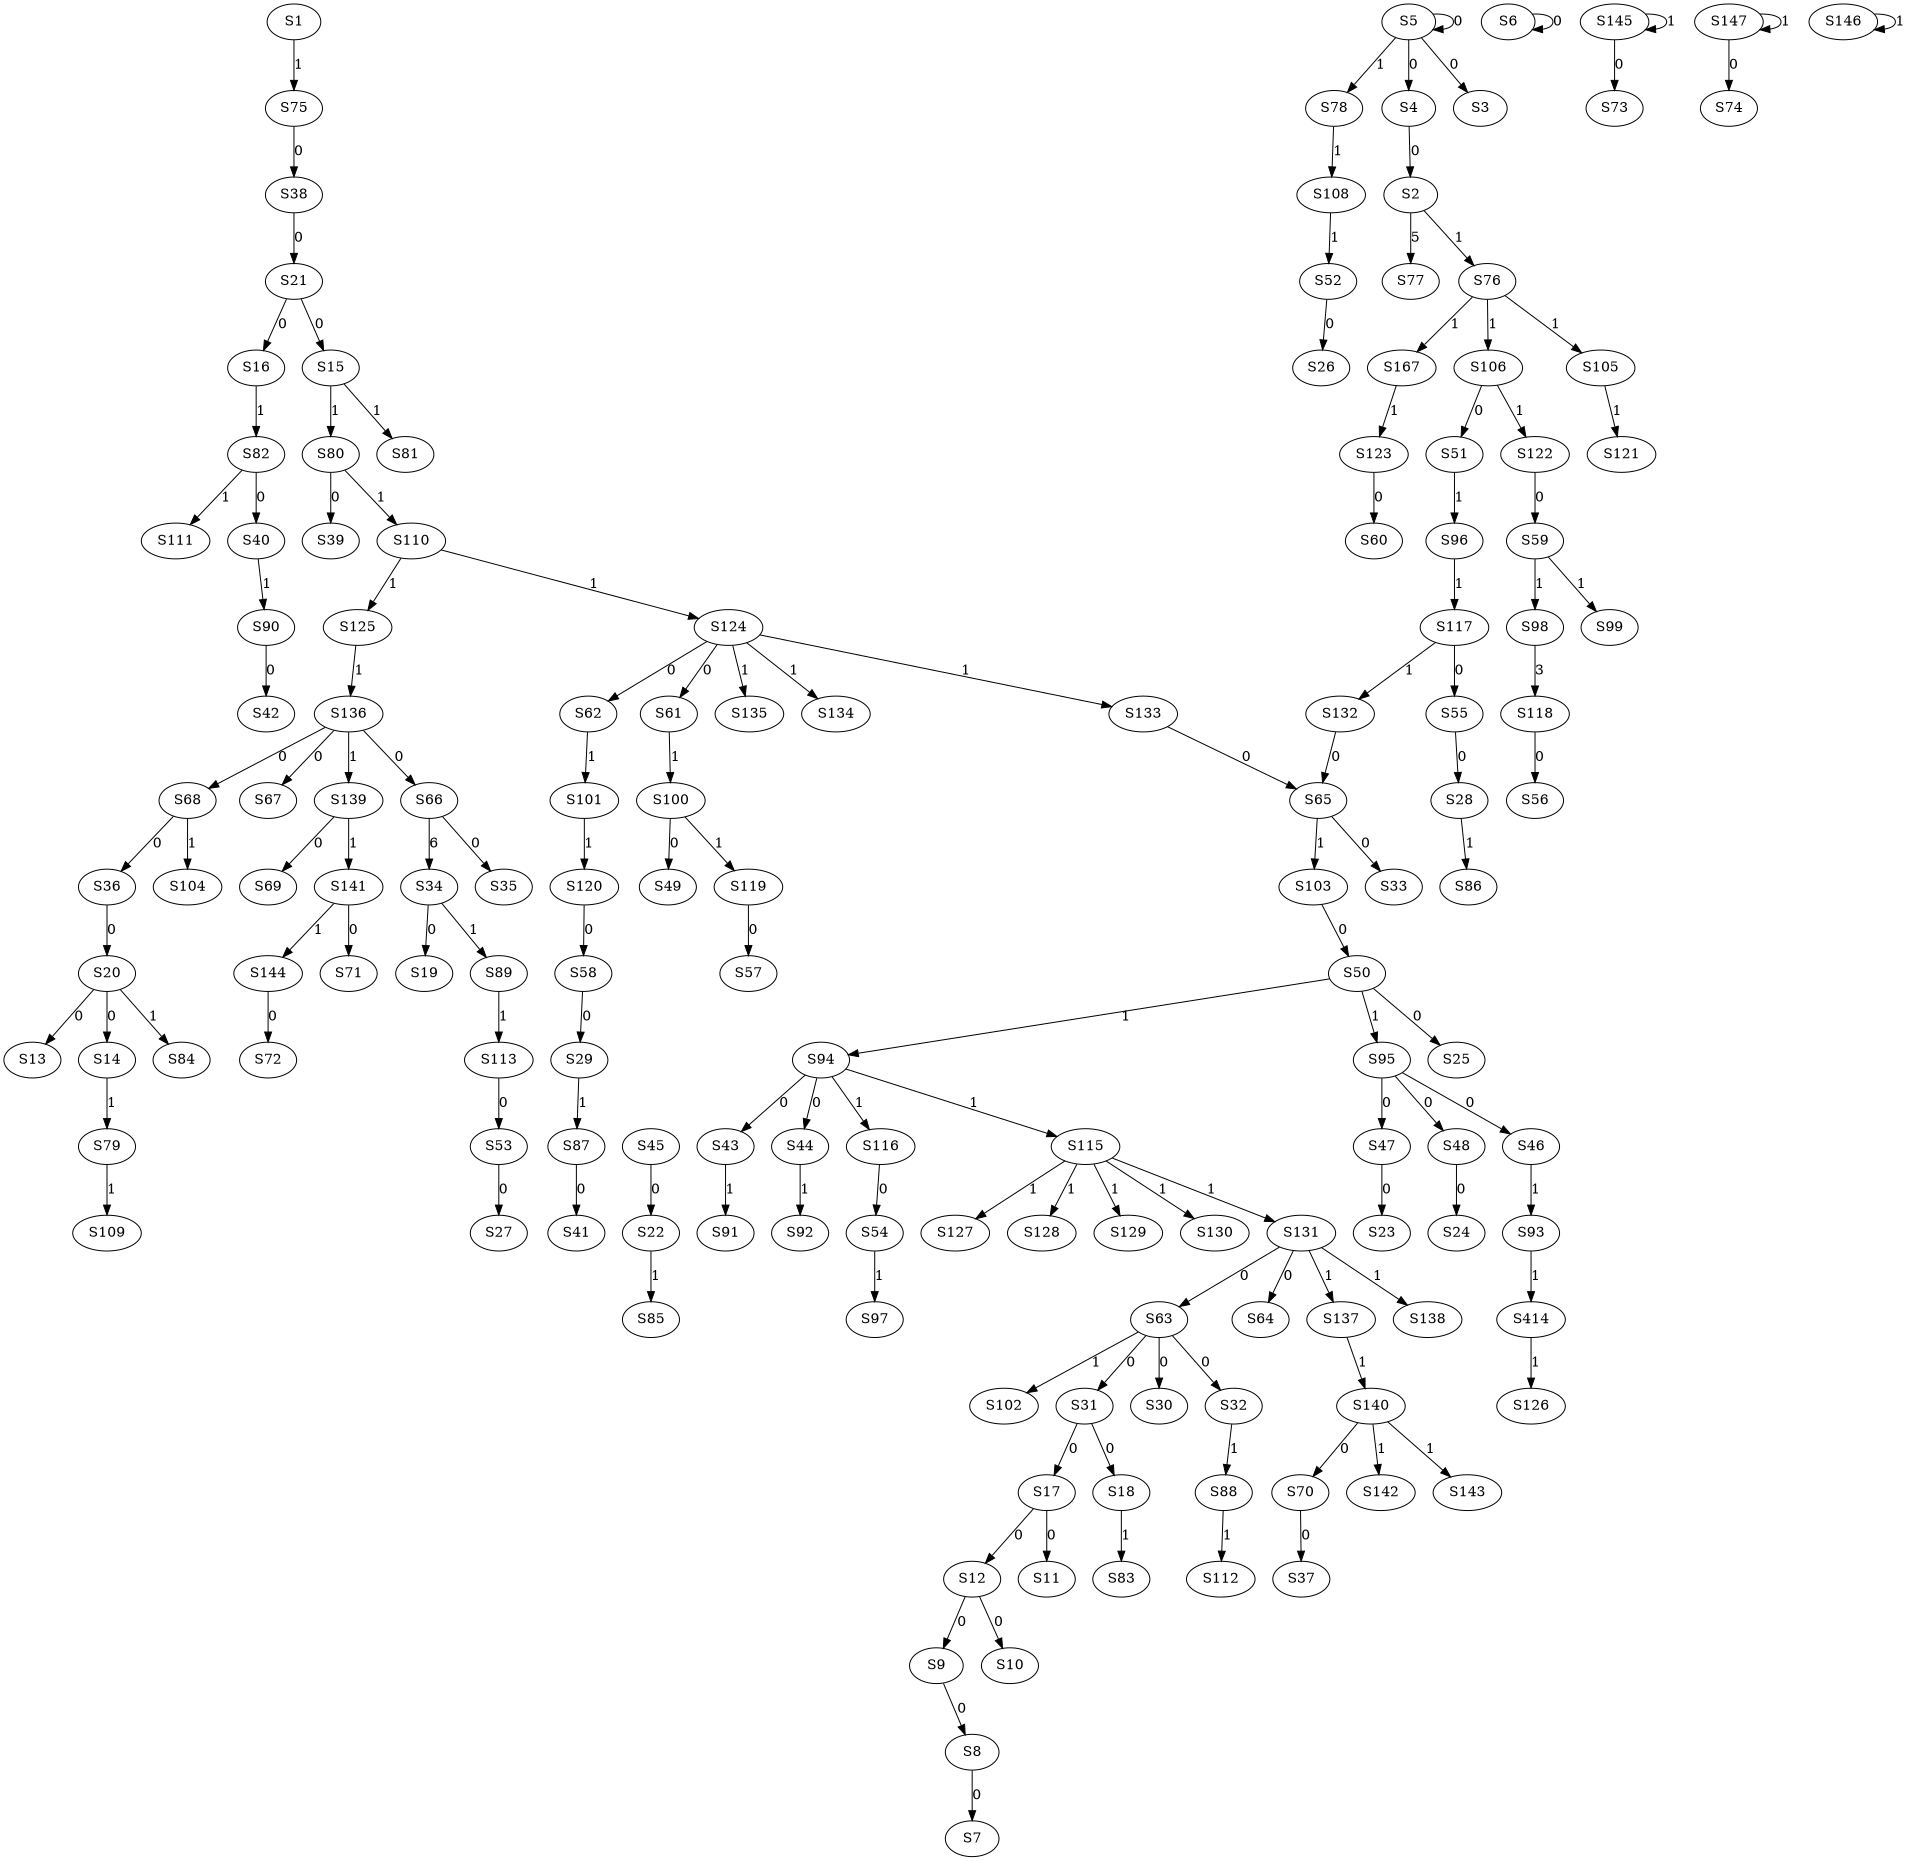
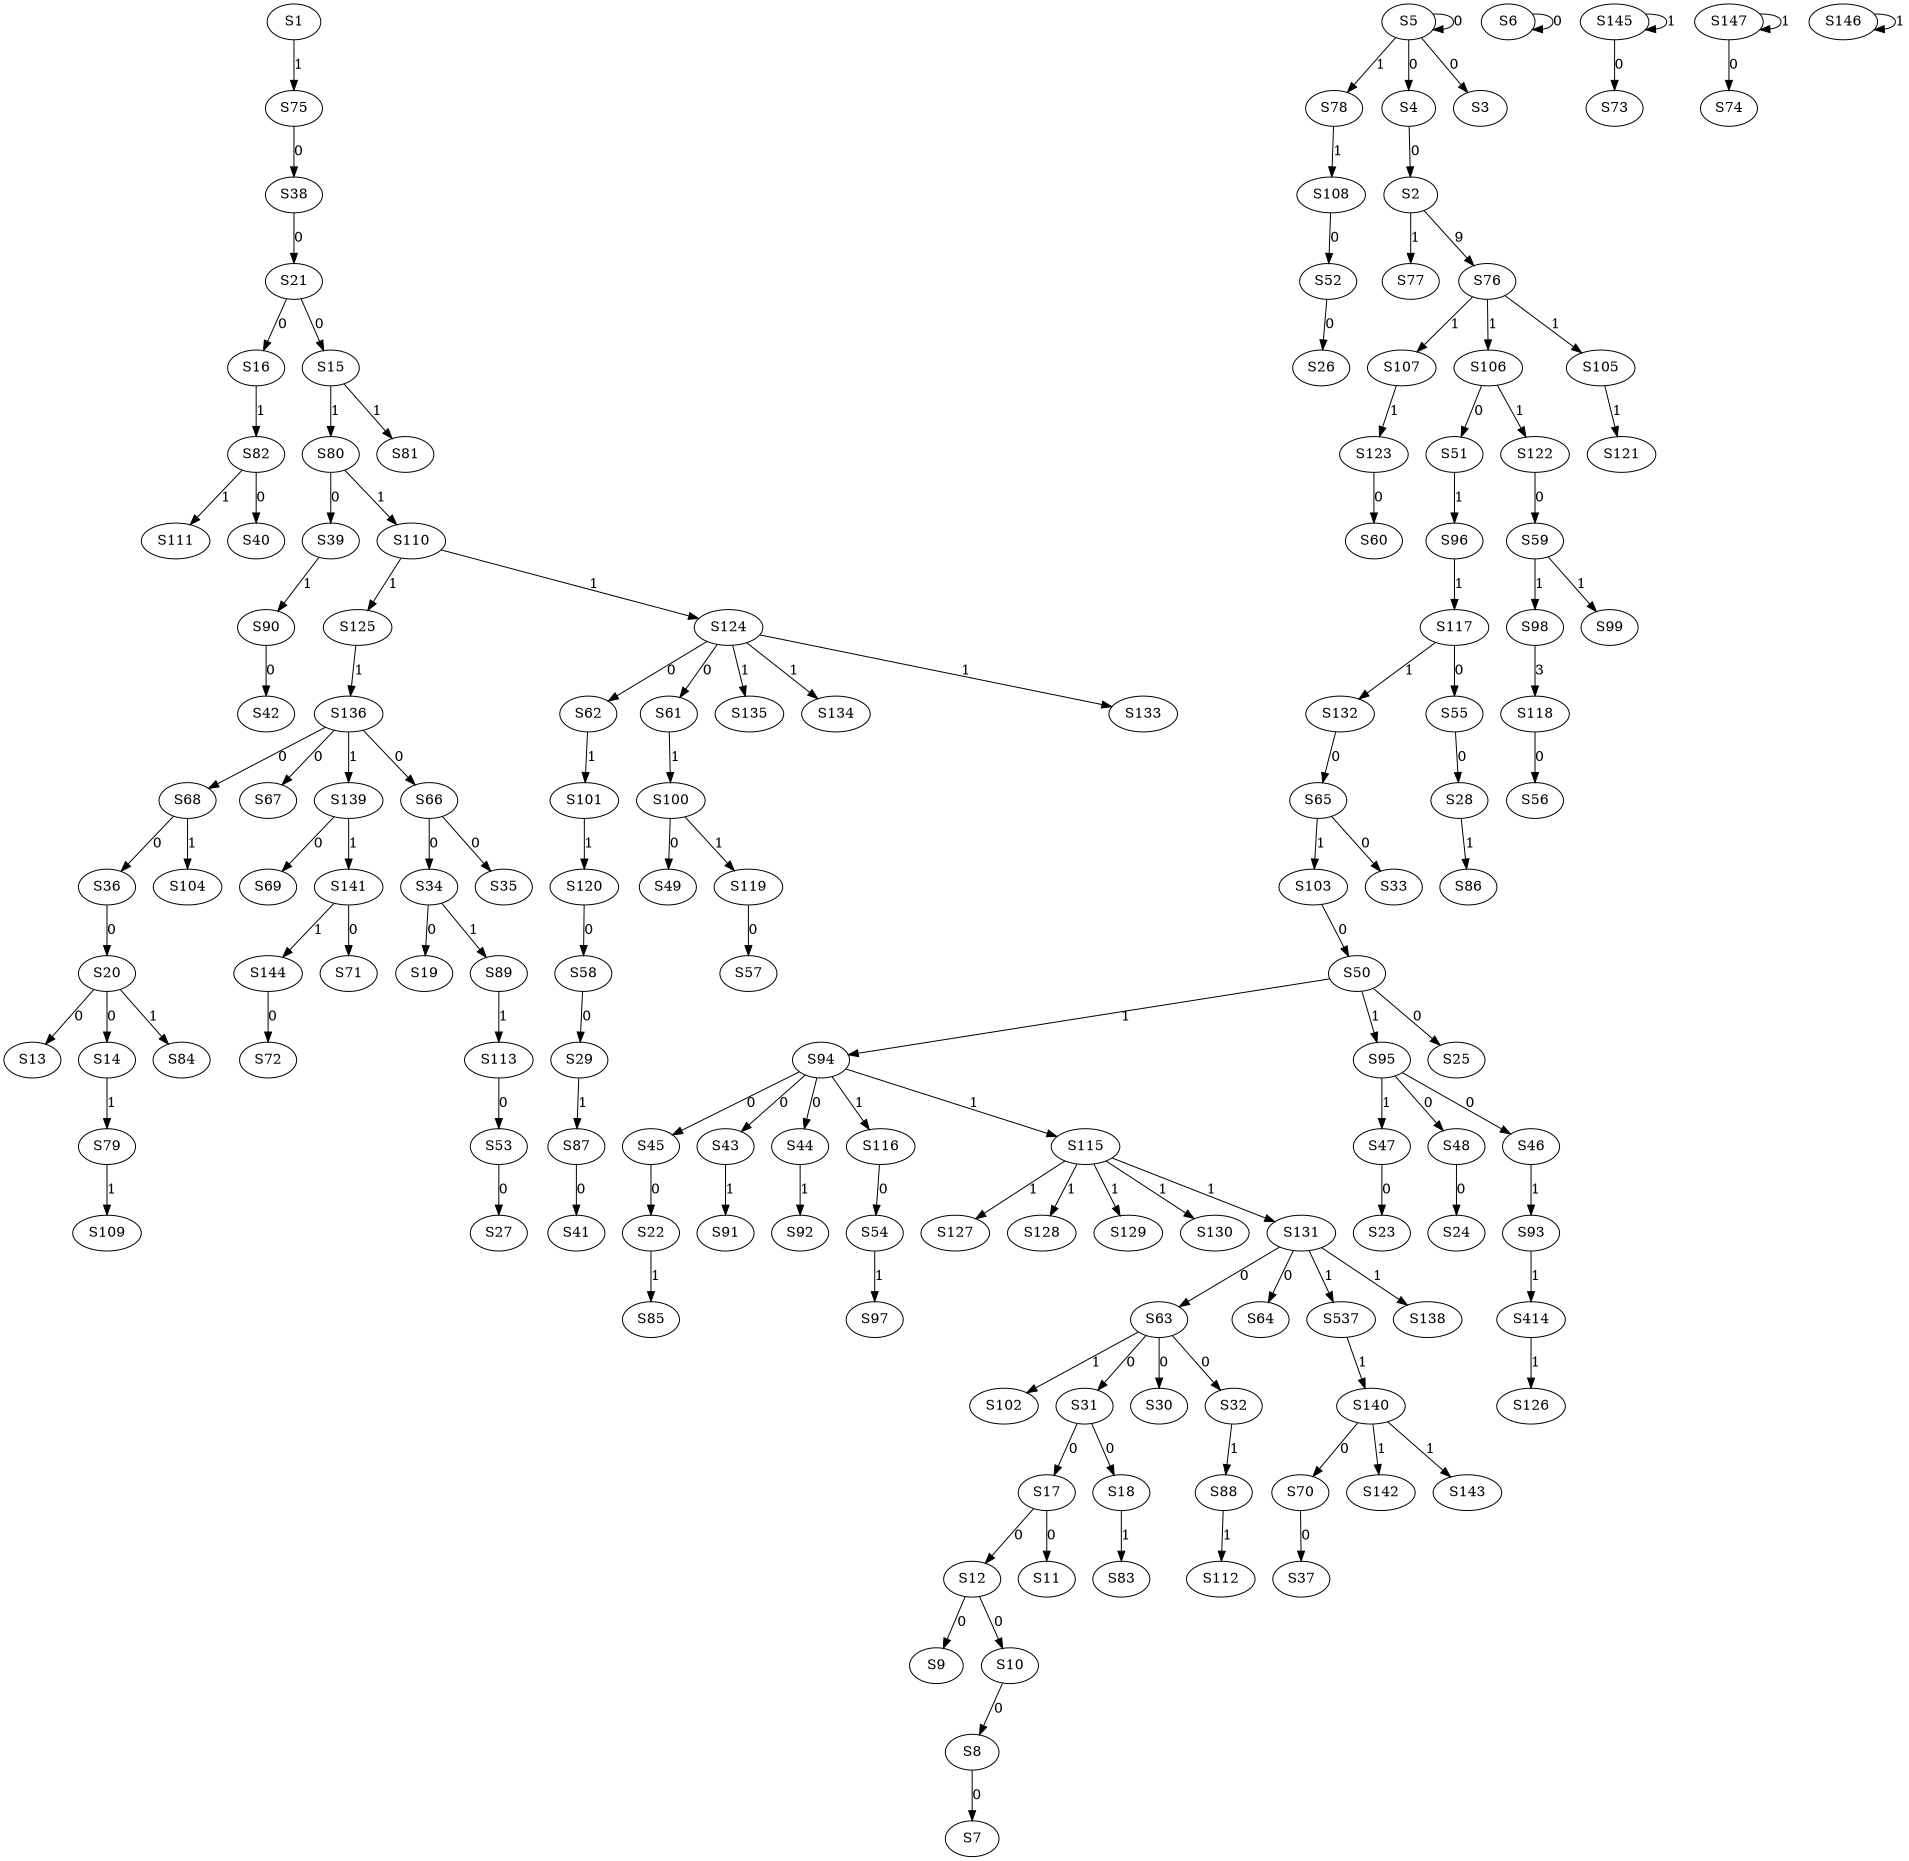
(1335, 238) -> (1335, 238)
(1416, 238) -> (1416, 238)
(1459, 238) -> (1459, 238)
(1402, 368) -> (1402, 368)
(261, 579) -> (301, 580)
(1227, 756) -> none
(434, 844) -> (434, 844)
none -> (741, 1101)
(1387, 1103) -> (1387, 1103)
(1341, 1320) -> (1341, 1320)
(952, 1704) -> (993, 1704)
